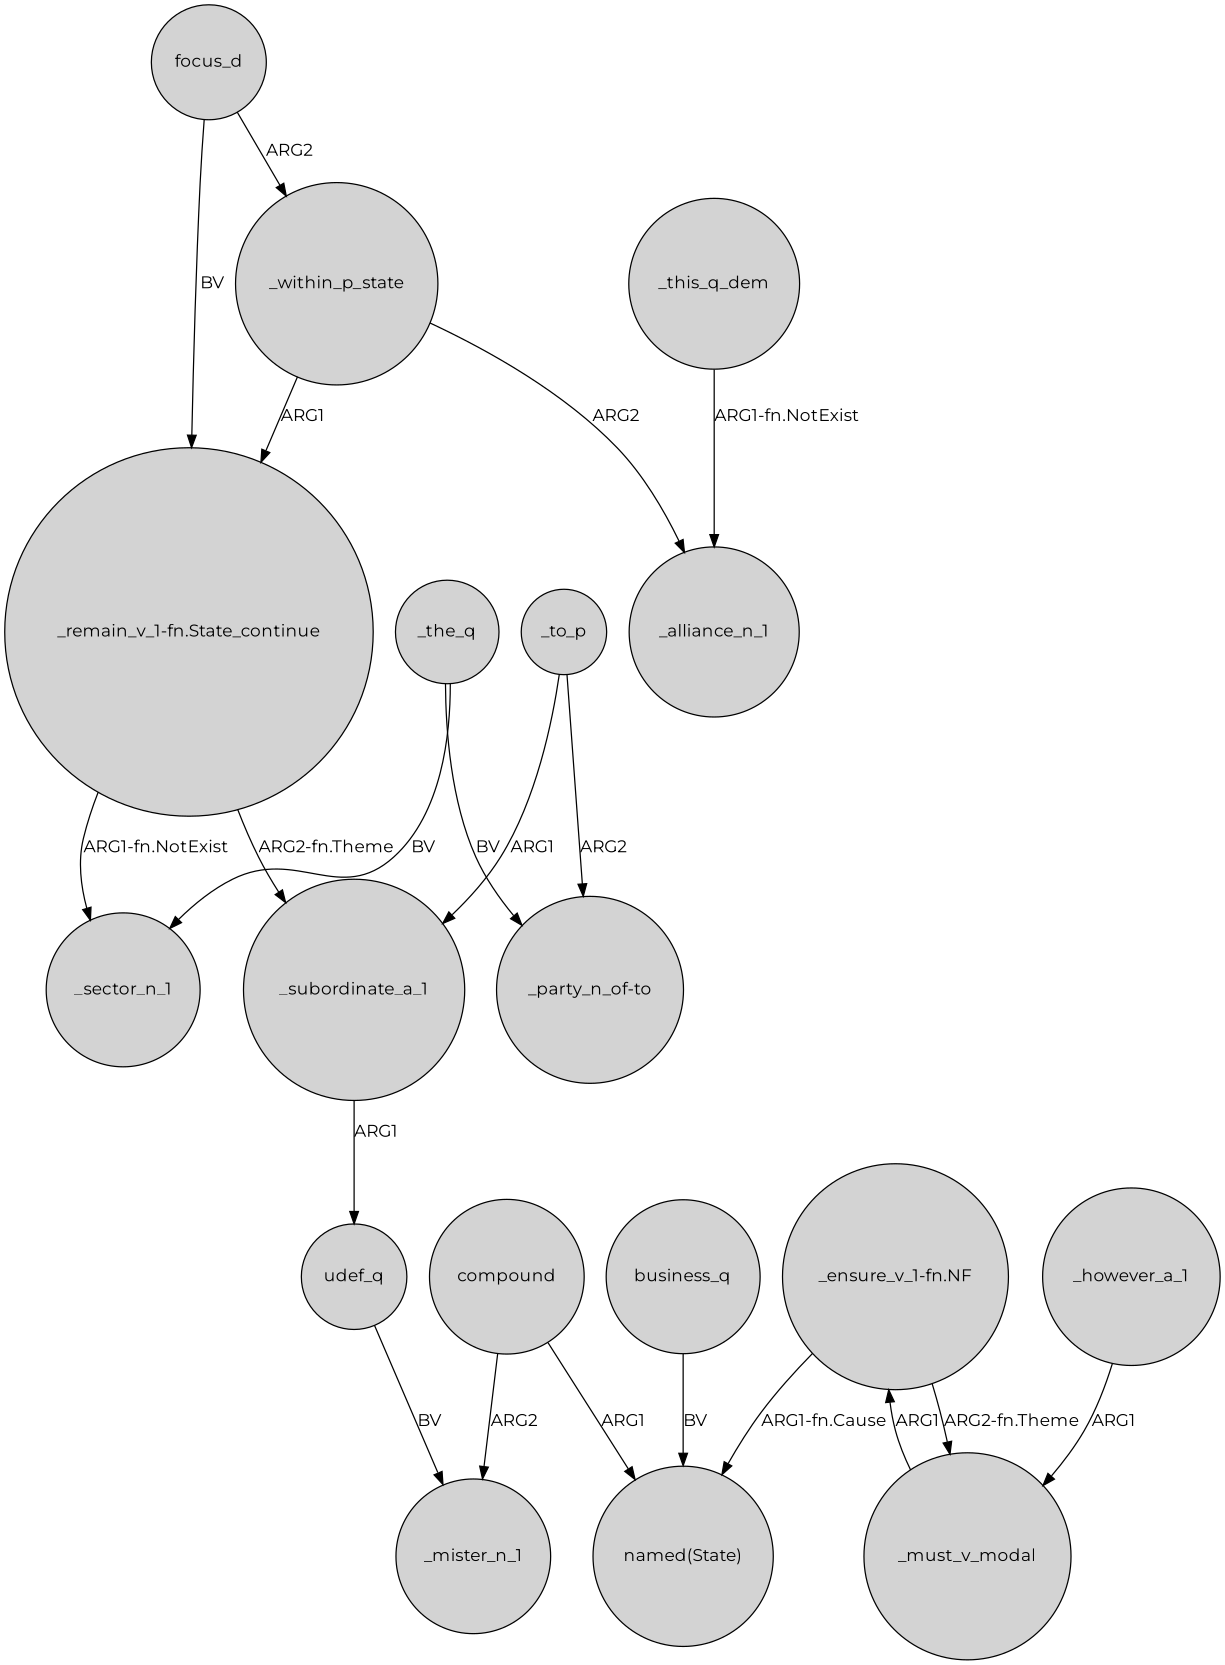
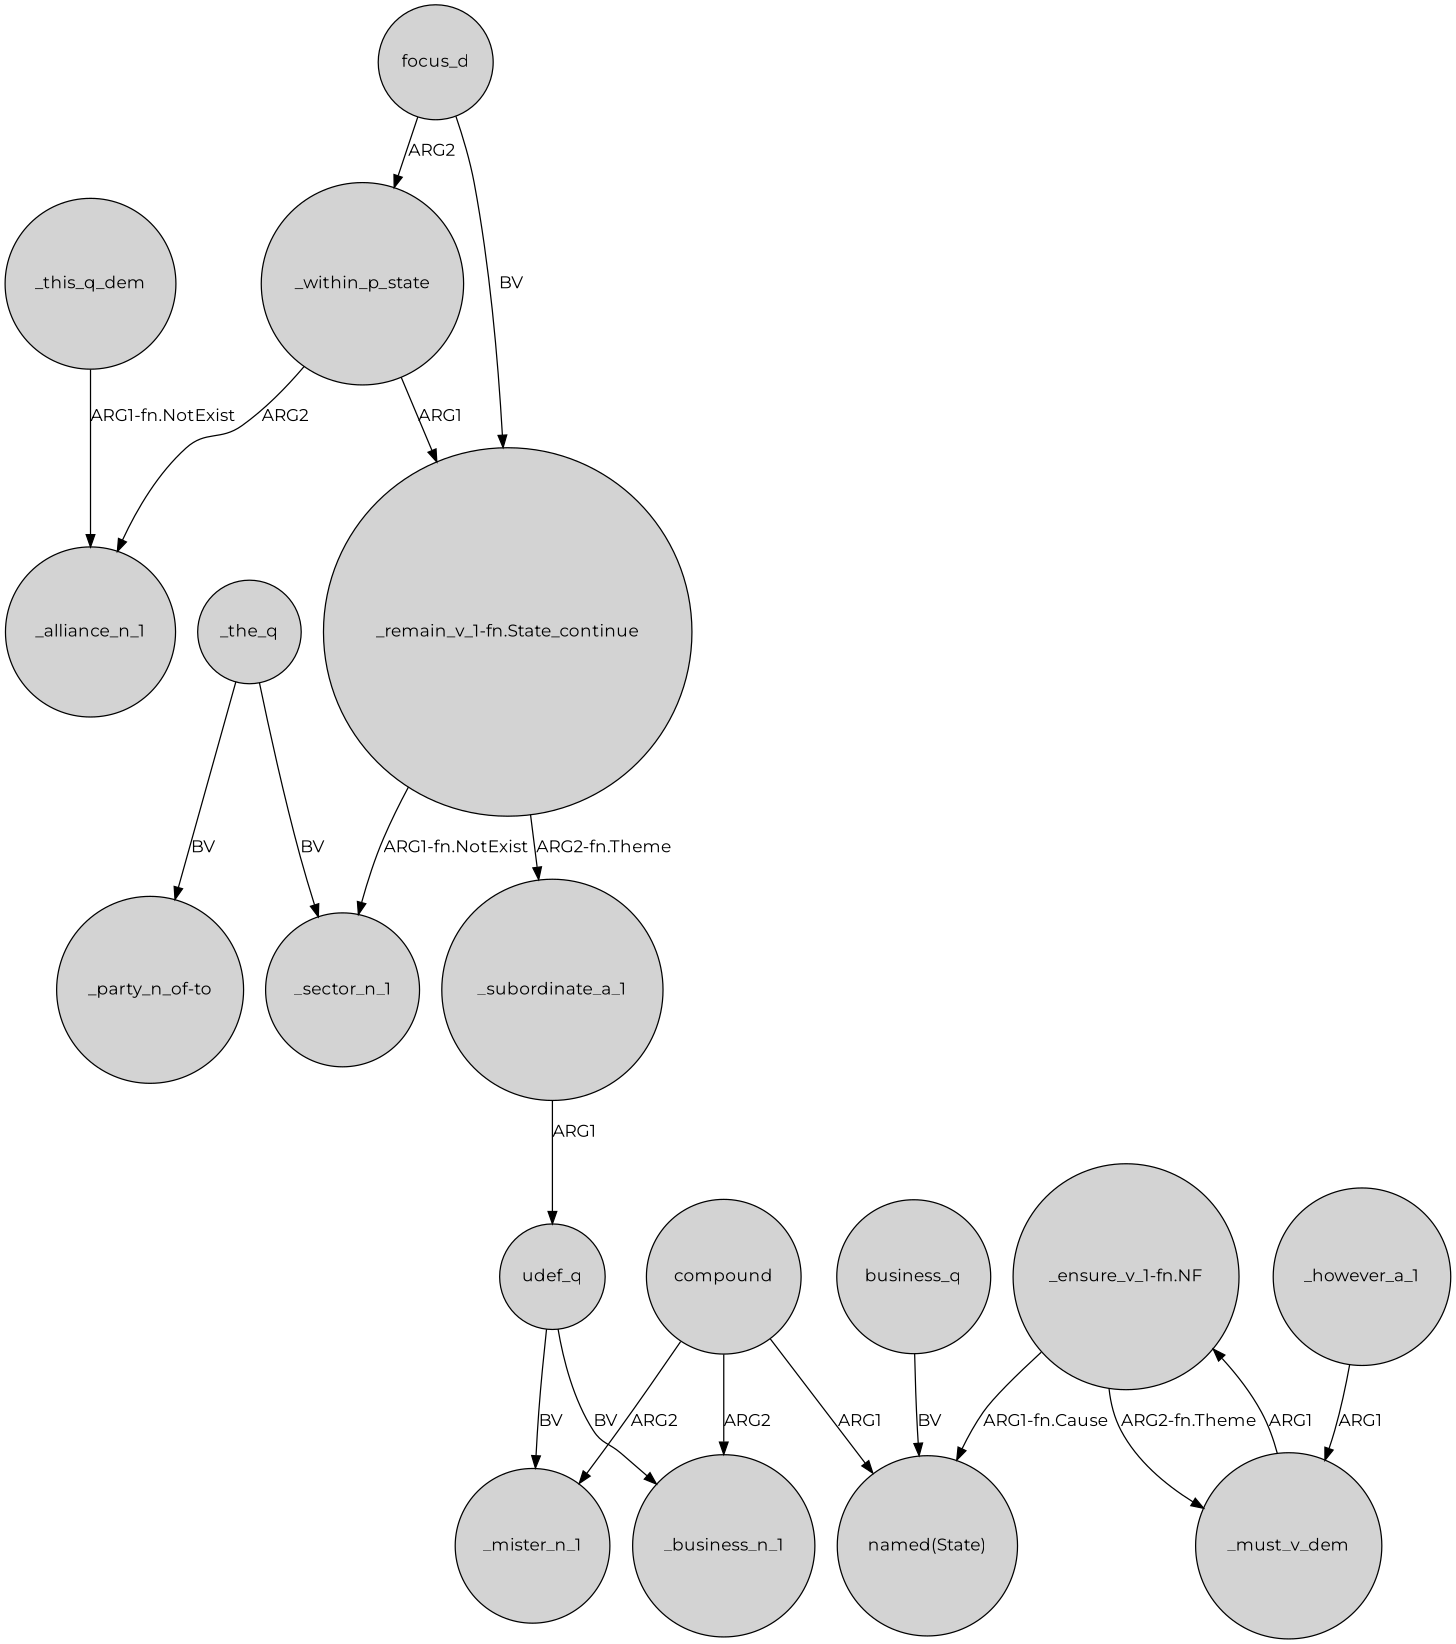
(564, 632) -> none
none -> (724, 1546)
(967, 1556) -> (1289, 1546)
